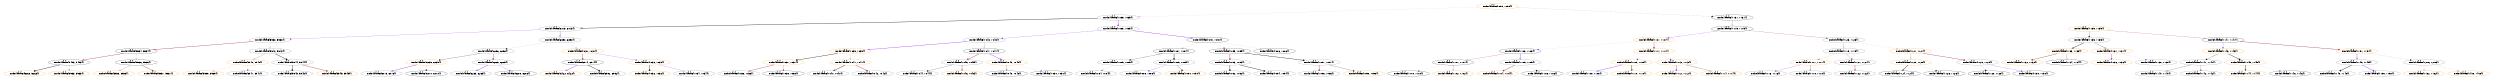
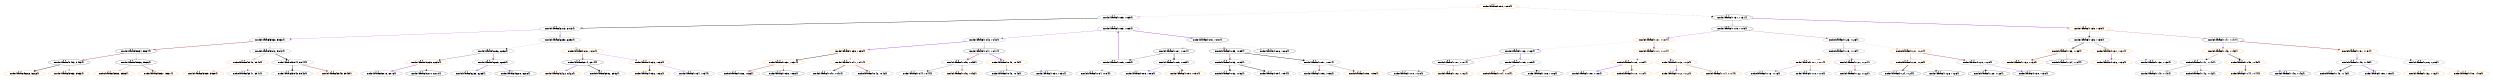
(1118, 23) -> (1118, 46)
none -> (1910, 23)
